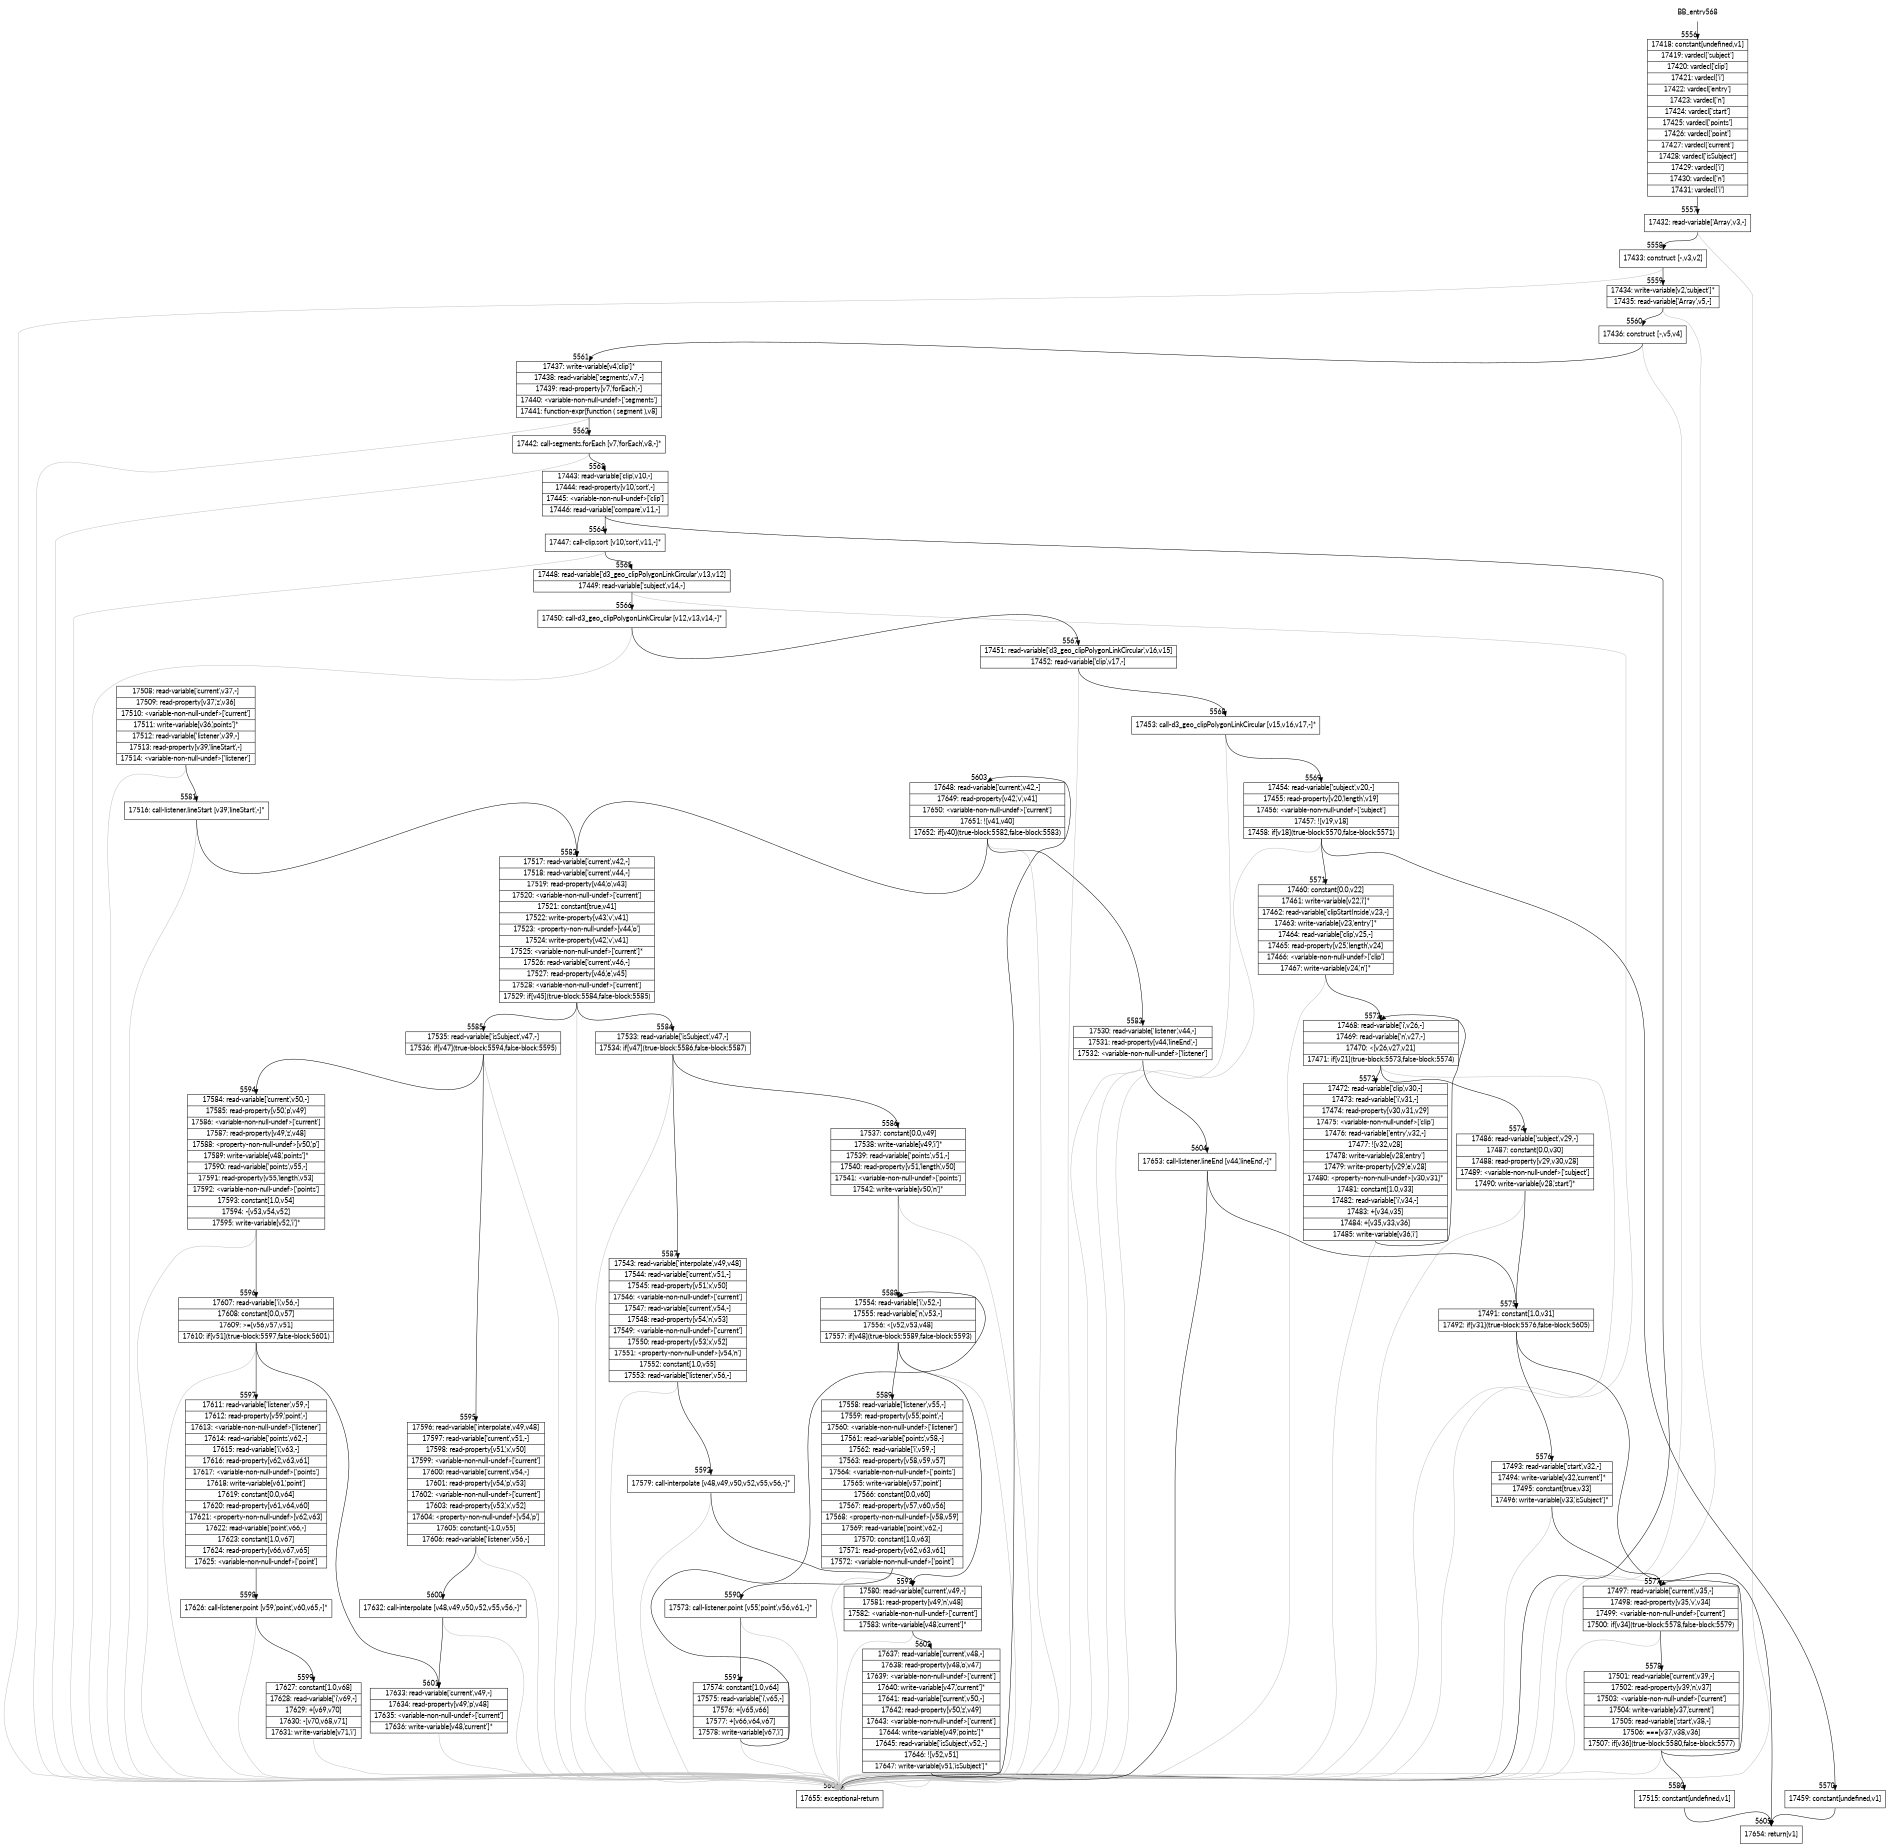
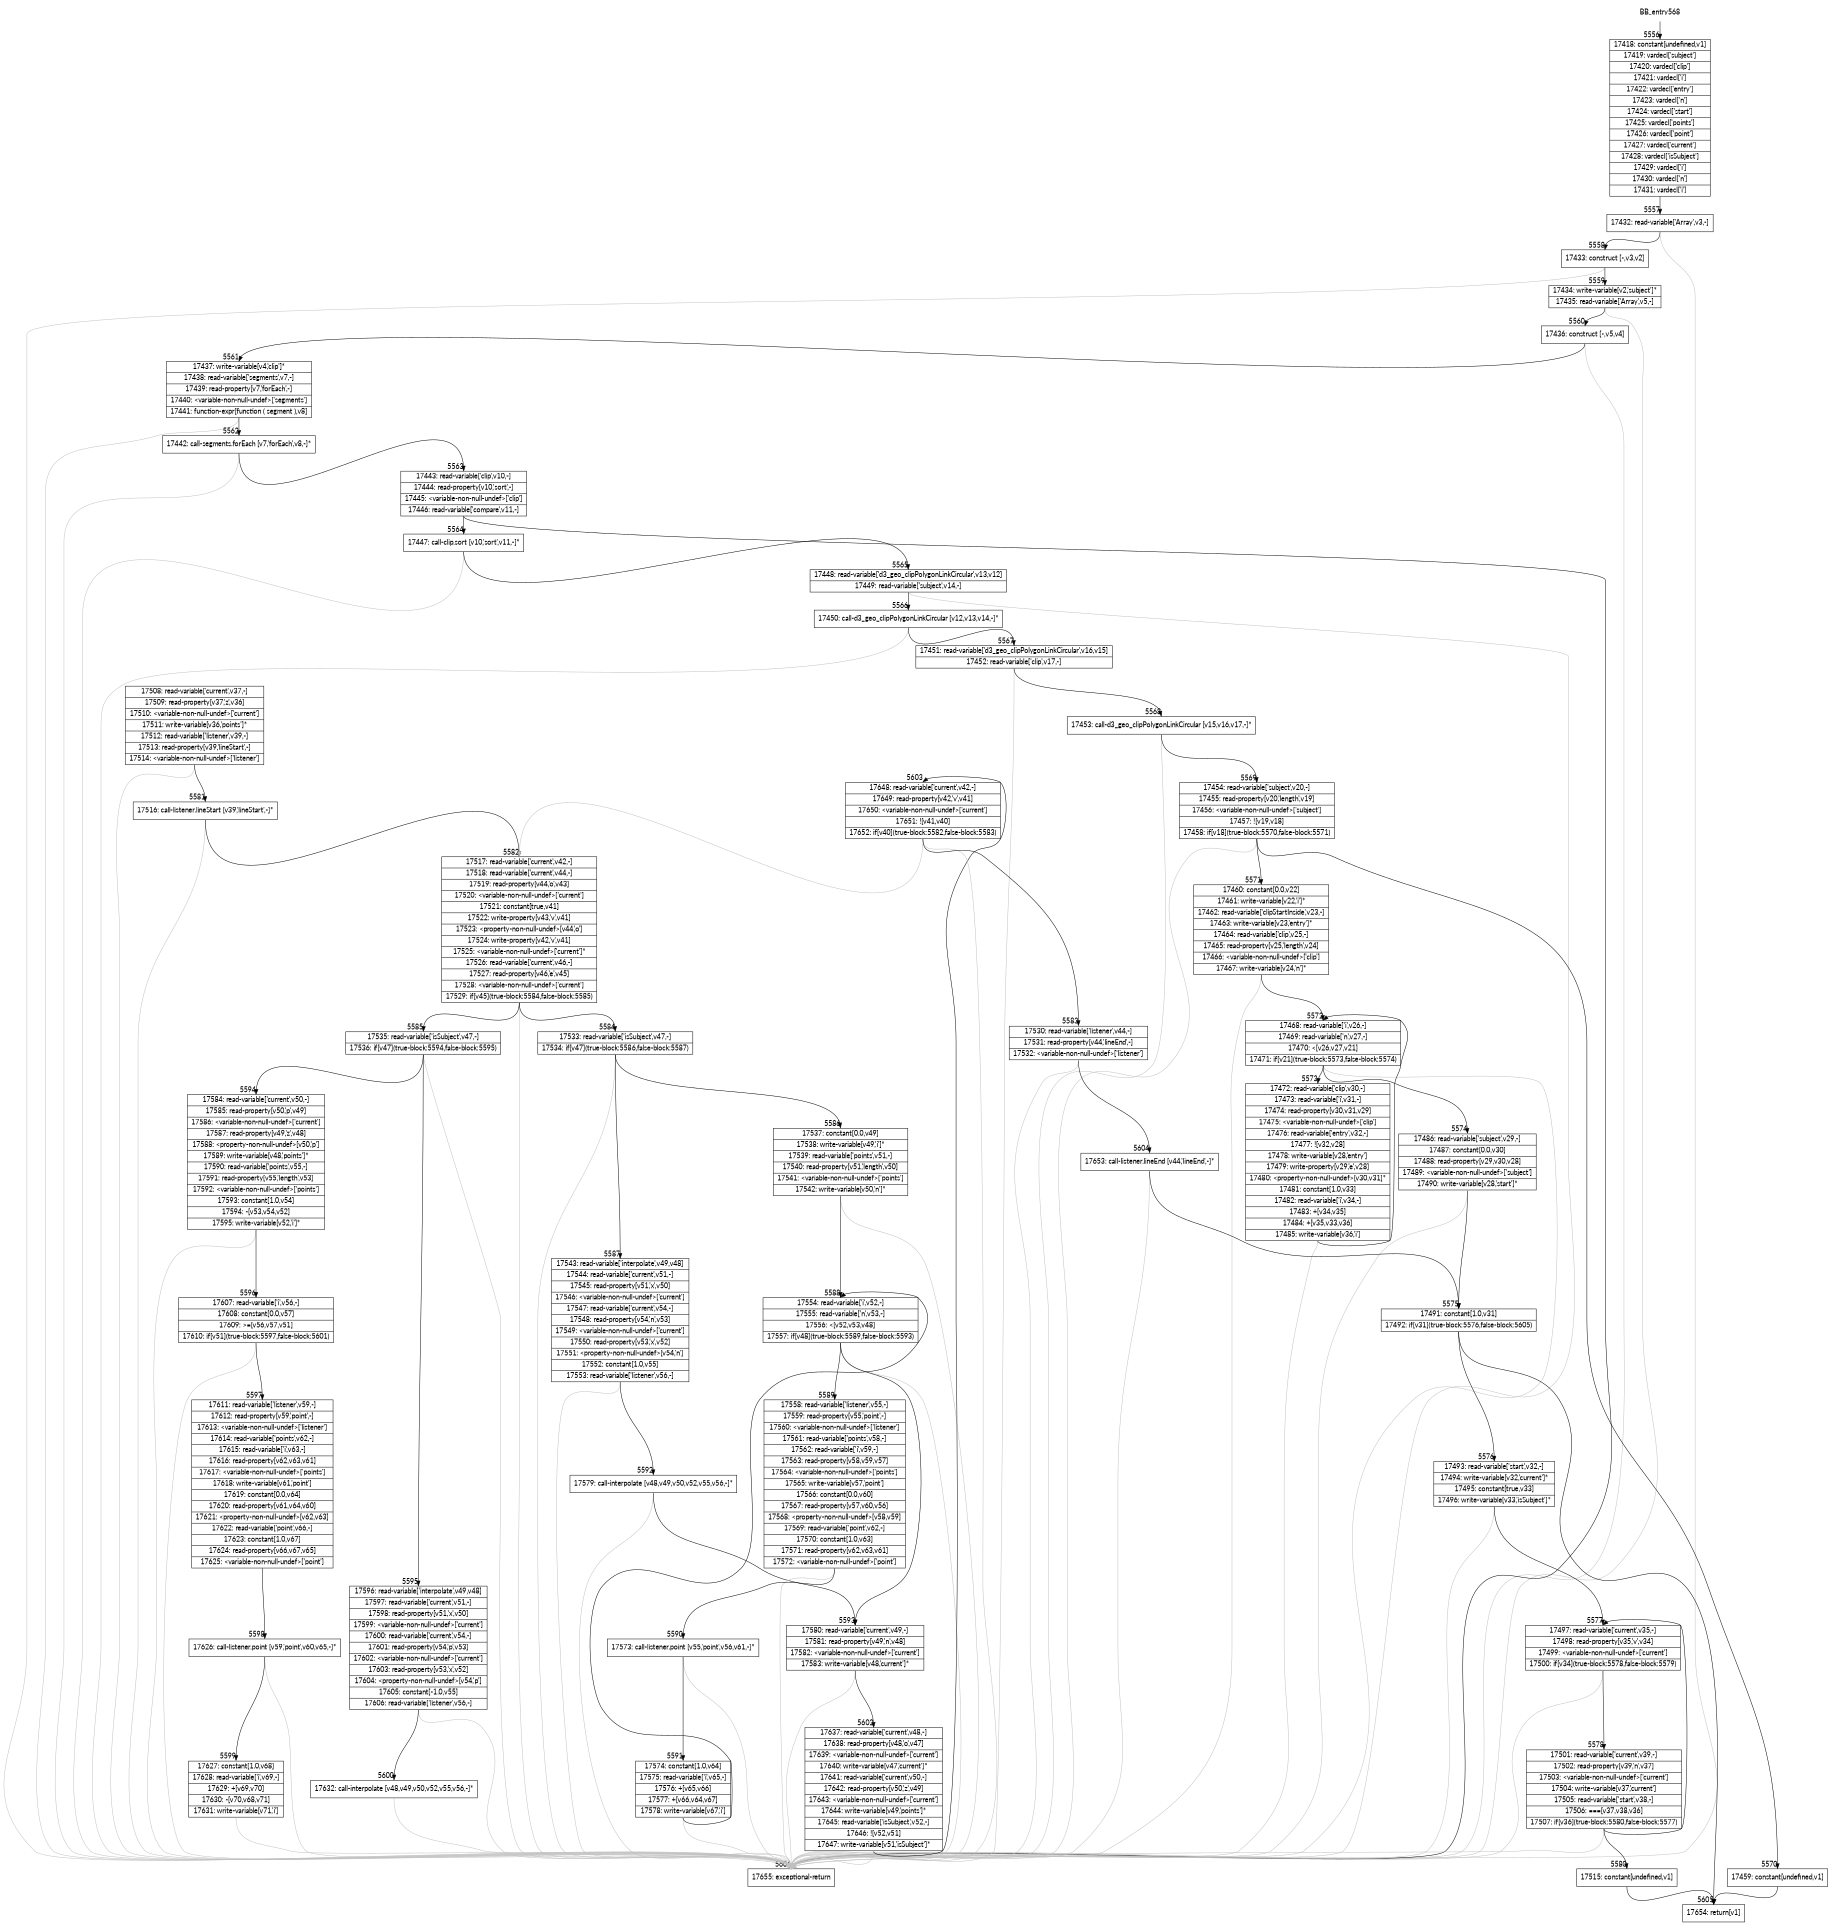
(784, 849) -> (723, 849)
(1175, 1624) -> (1118, 1659)
(439, 1711) -> none
